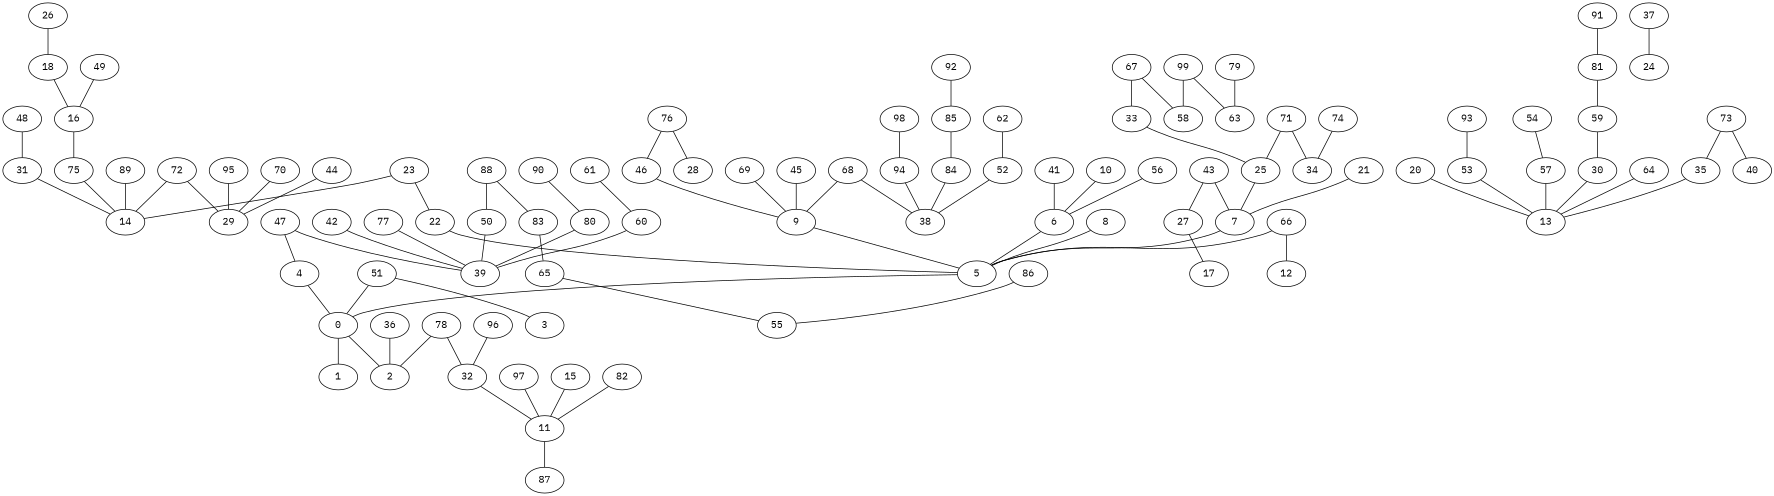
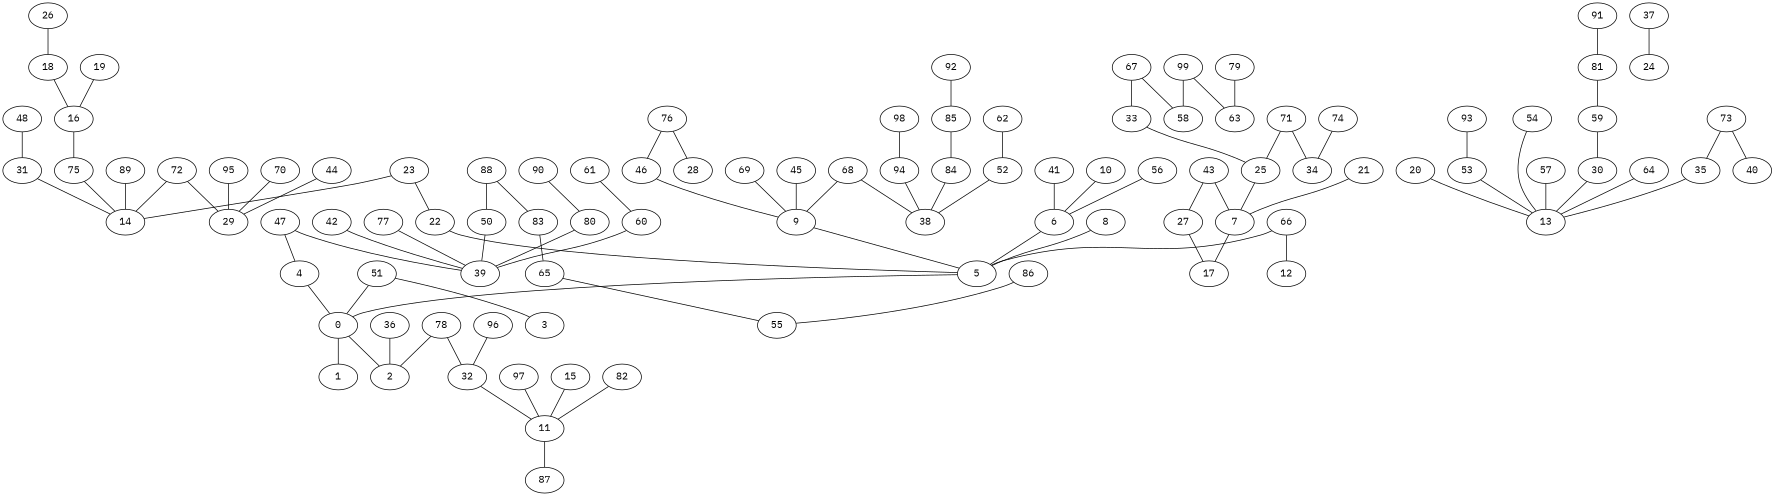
(100, 67) -> (100, 67)
(1539, 145) -> (1518, 173)
(1106, 248) -> (1222, 249)
